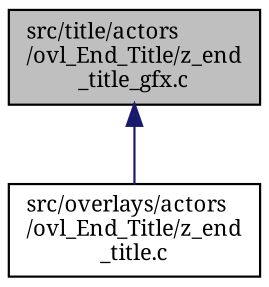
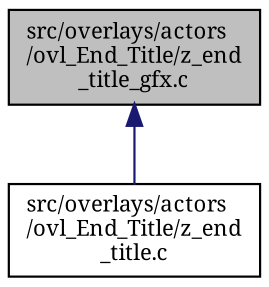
(134, 57) -> (134, 57)
